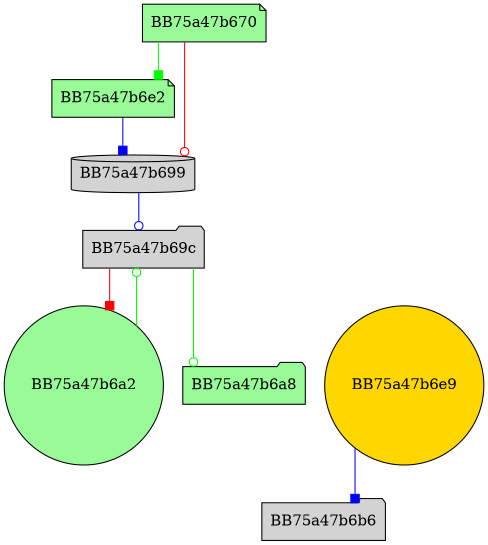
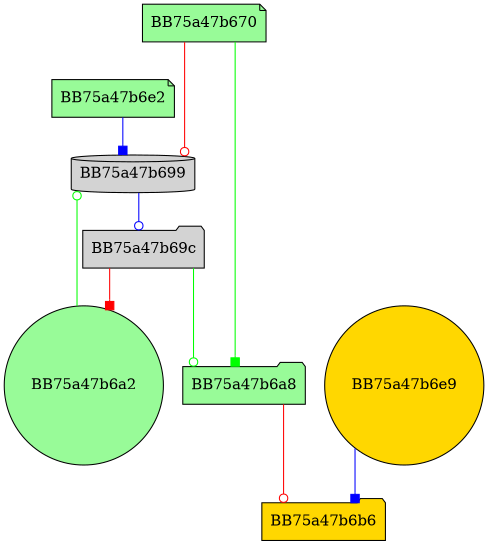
(158, 55) -> (235, 199)
(137, 301) -> (77, 253)
none -> (284, 449)
(324, 522) -> (324, 522)
